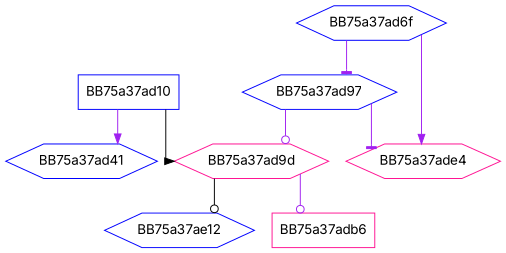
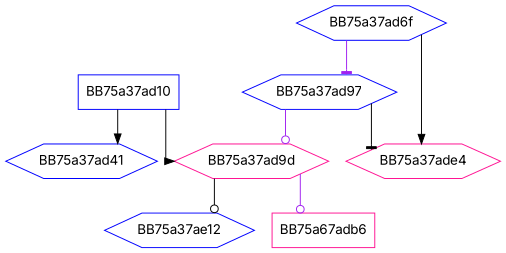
(421, 85) -> (421, 85)
(118, 122) -> (118, 122)
(371, 124) -> (371, 124)
(323, 230) -> (323, 230)
